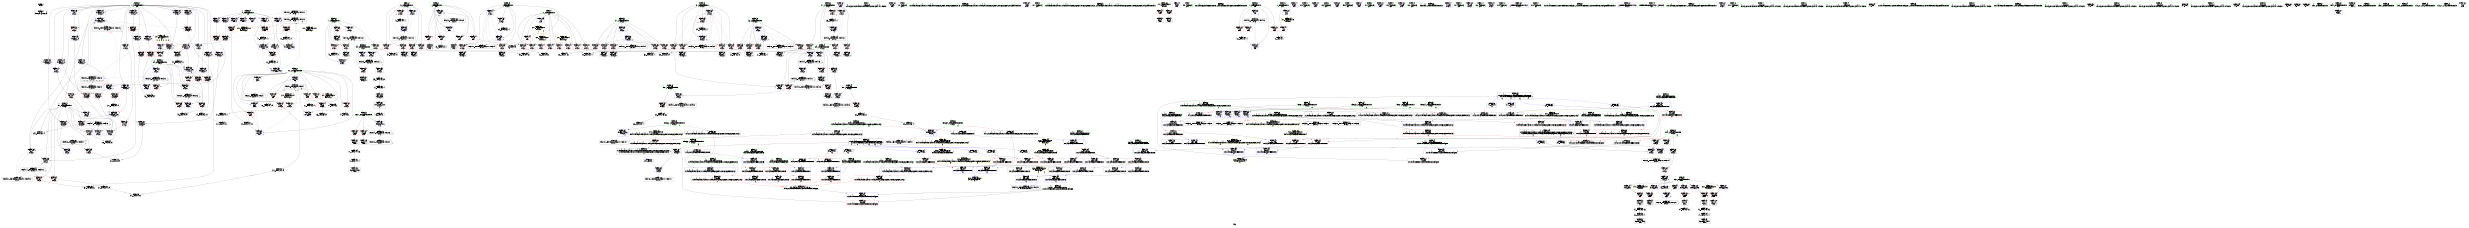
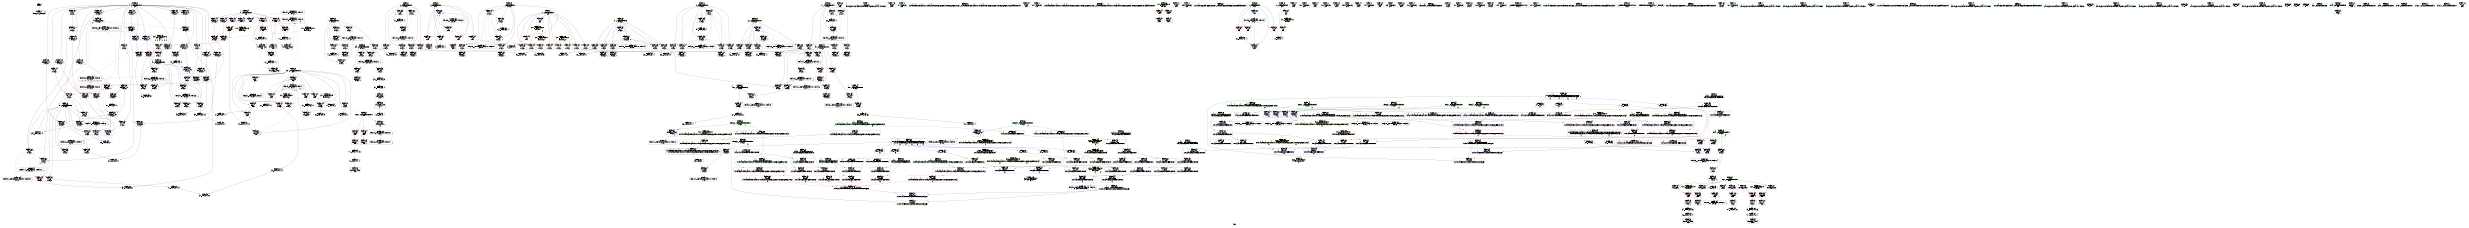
(1195, 144) -> (1243, 144)
